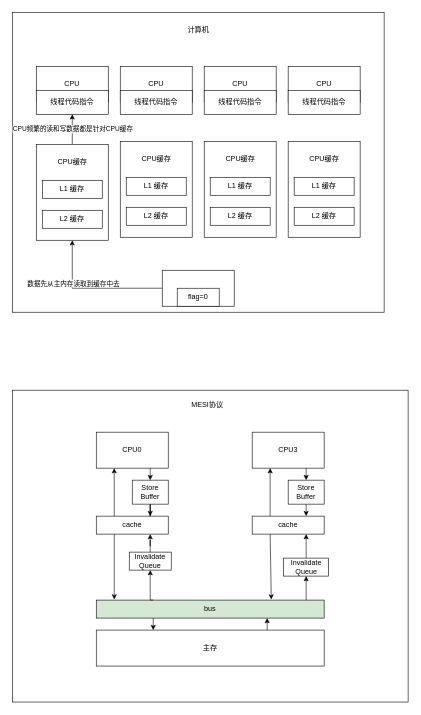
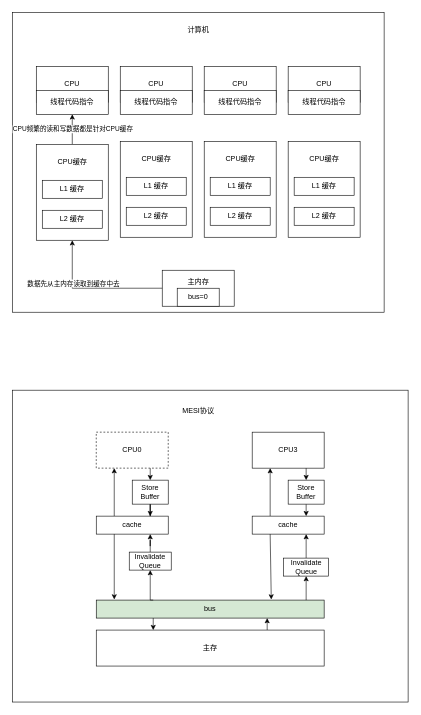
none -> (198, 282)
(198, 297) -> (198, 297)
(207, 405) -> (198, 411)
(132, 450) -> (132, 450)
